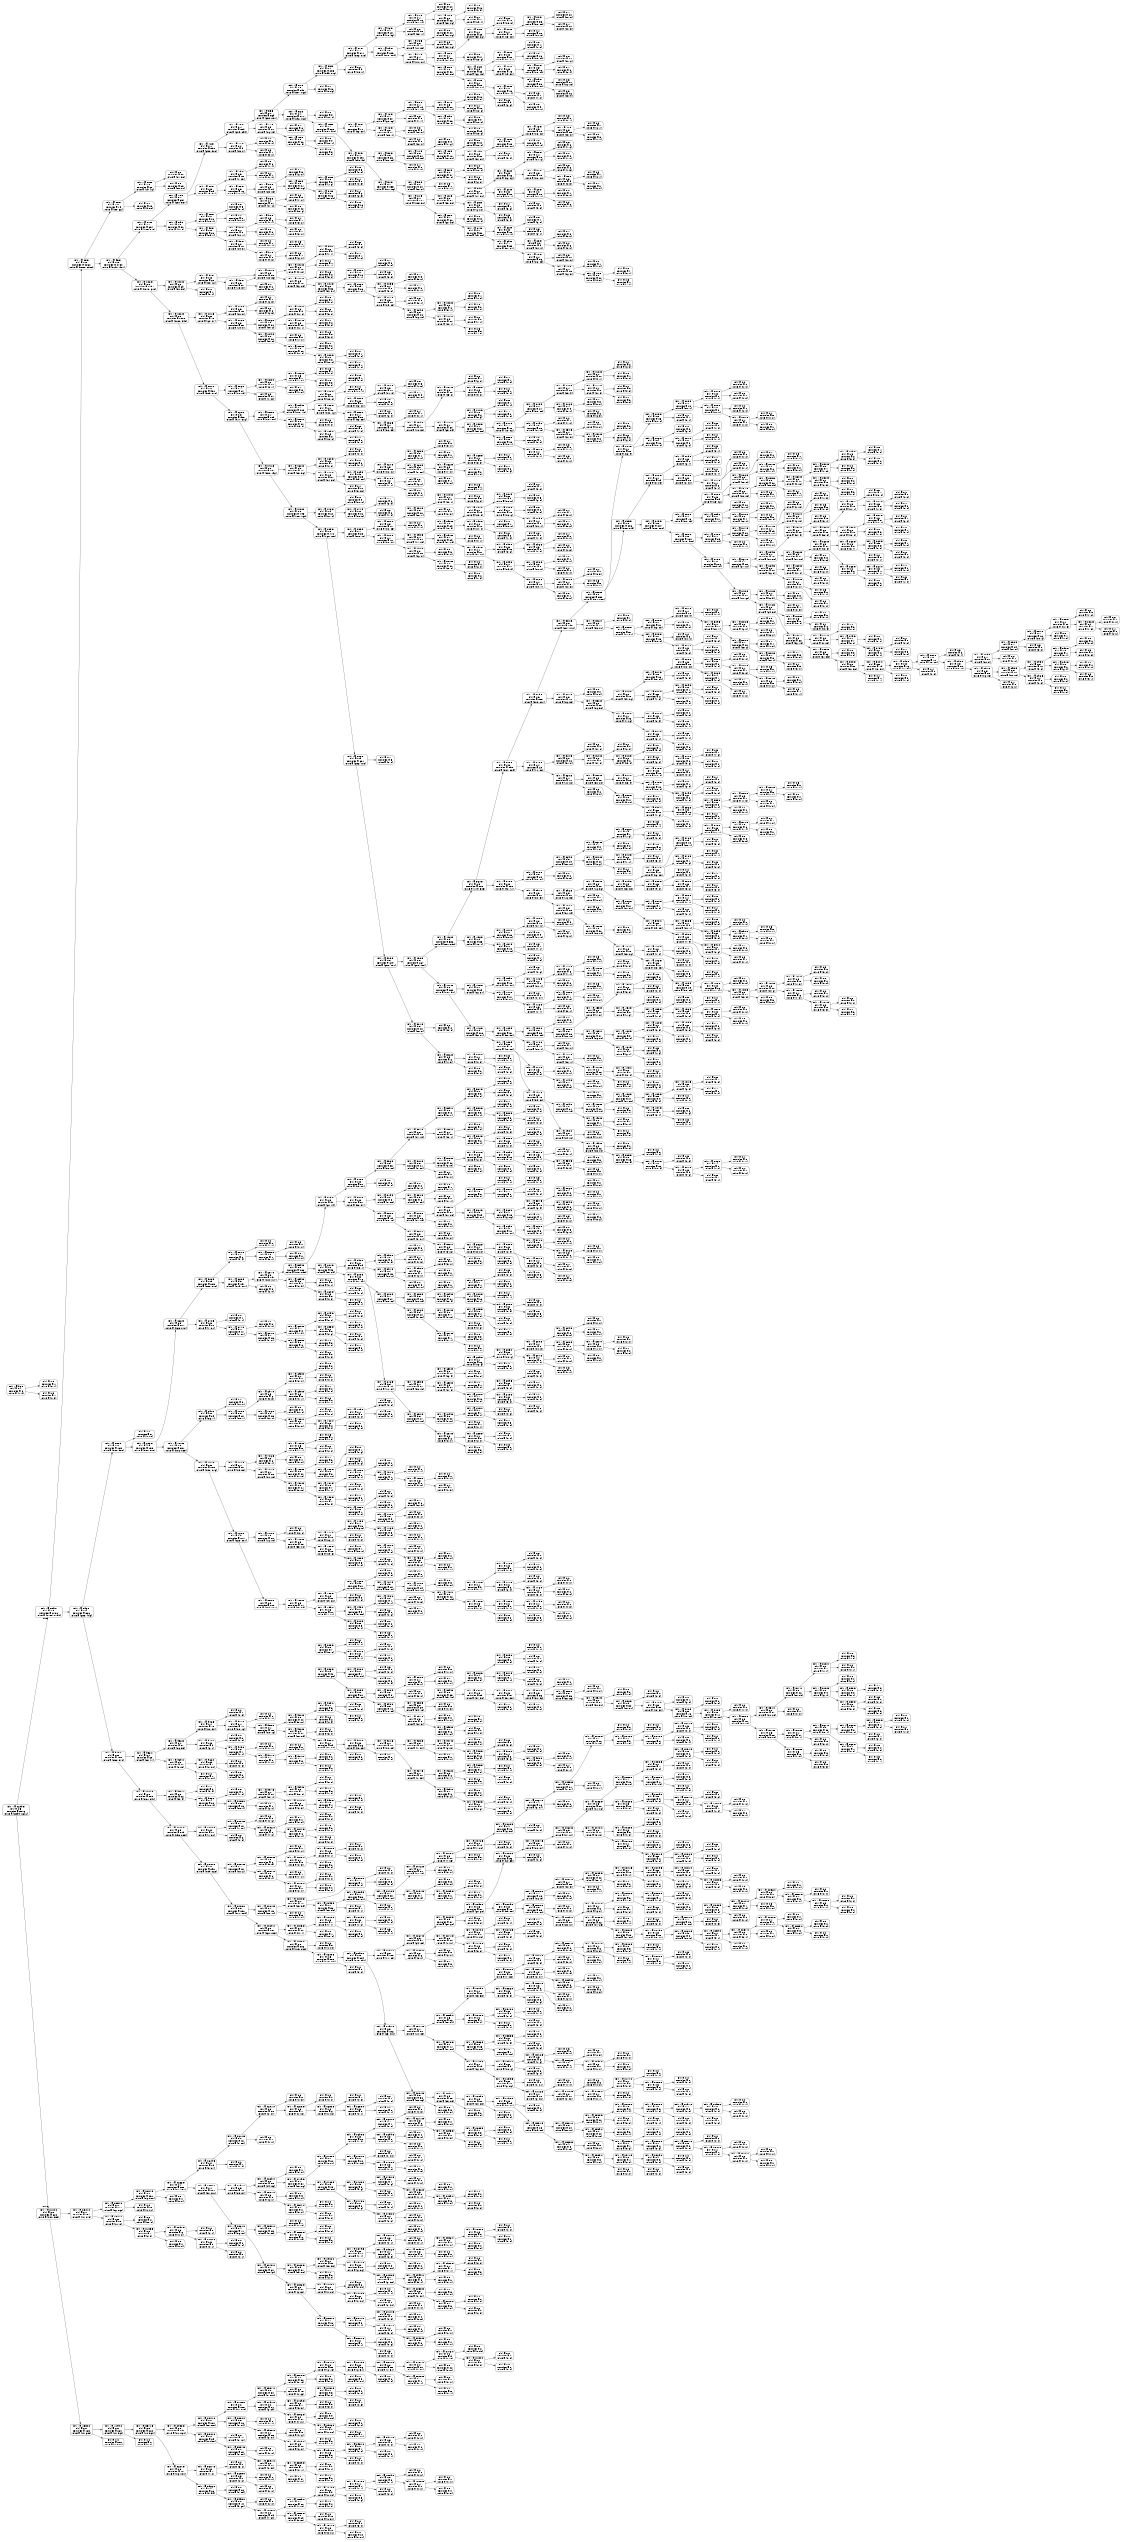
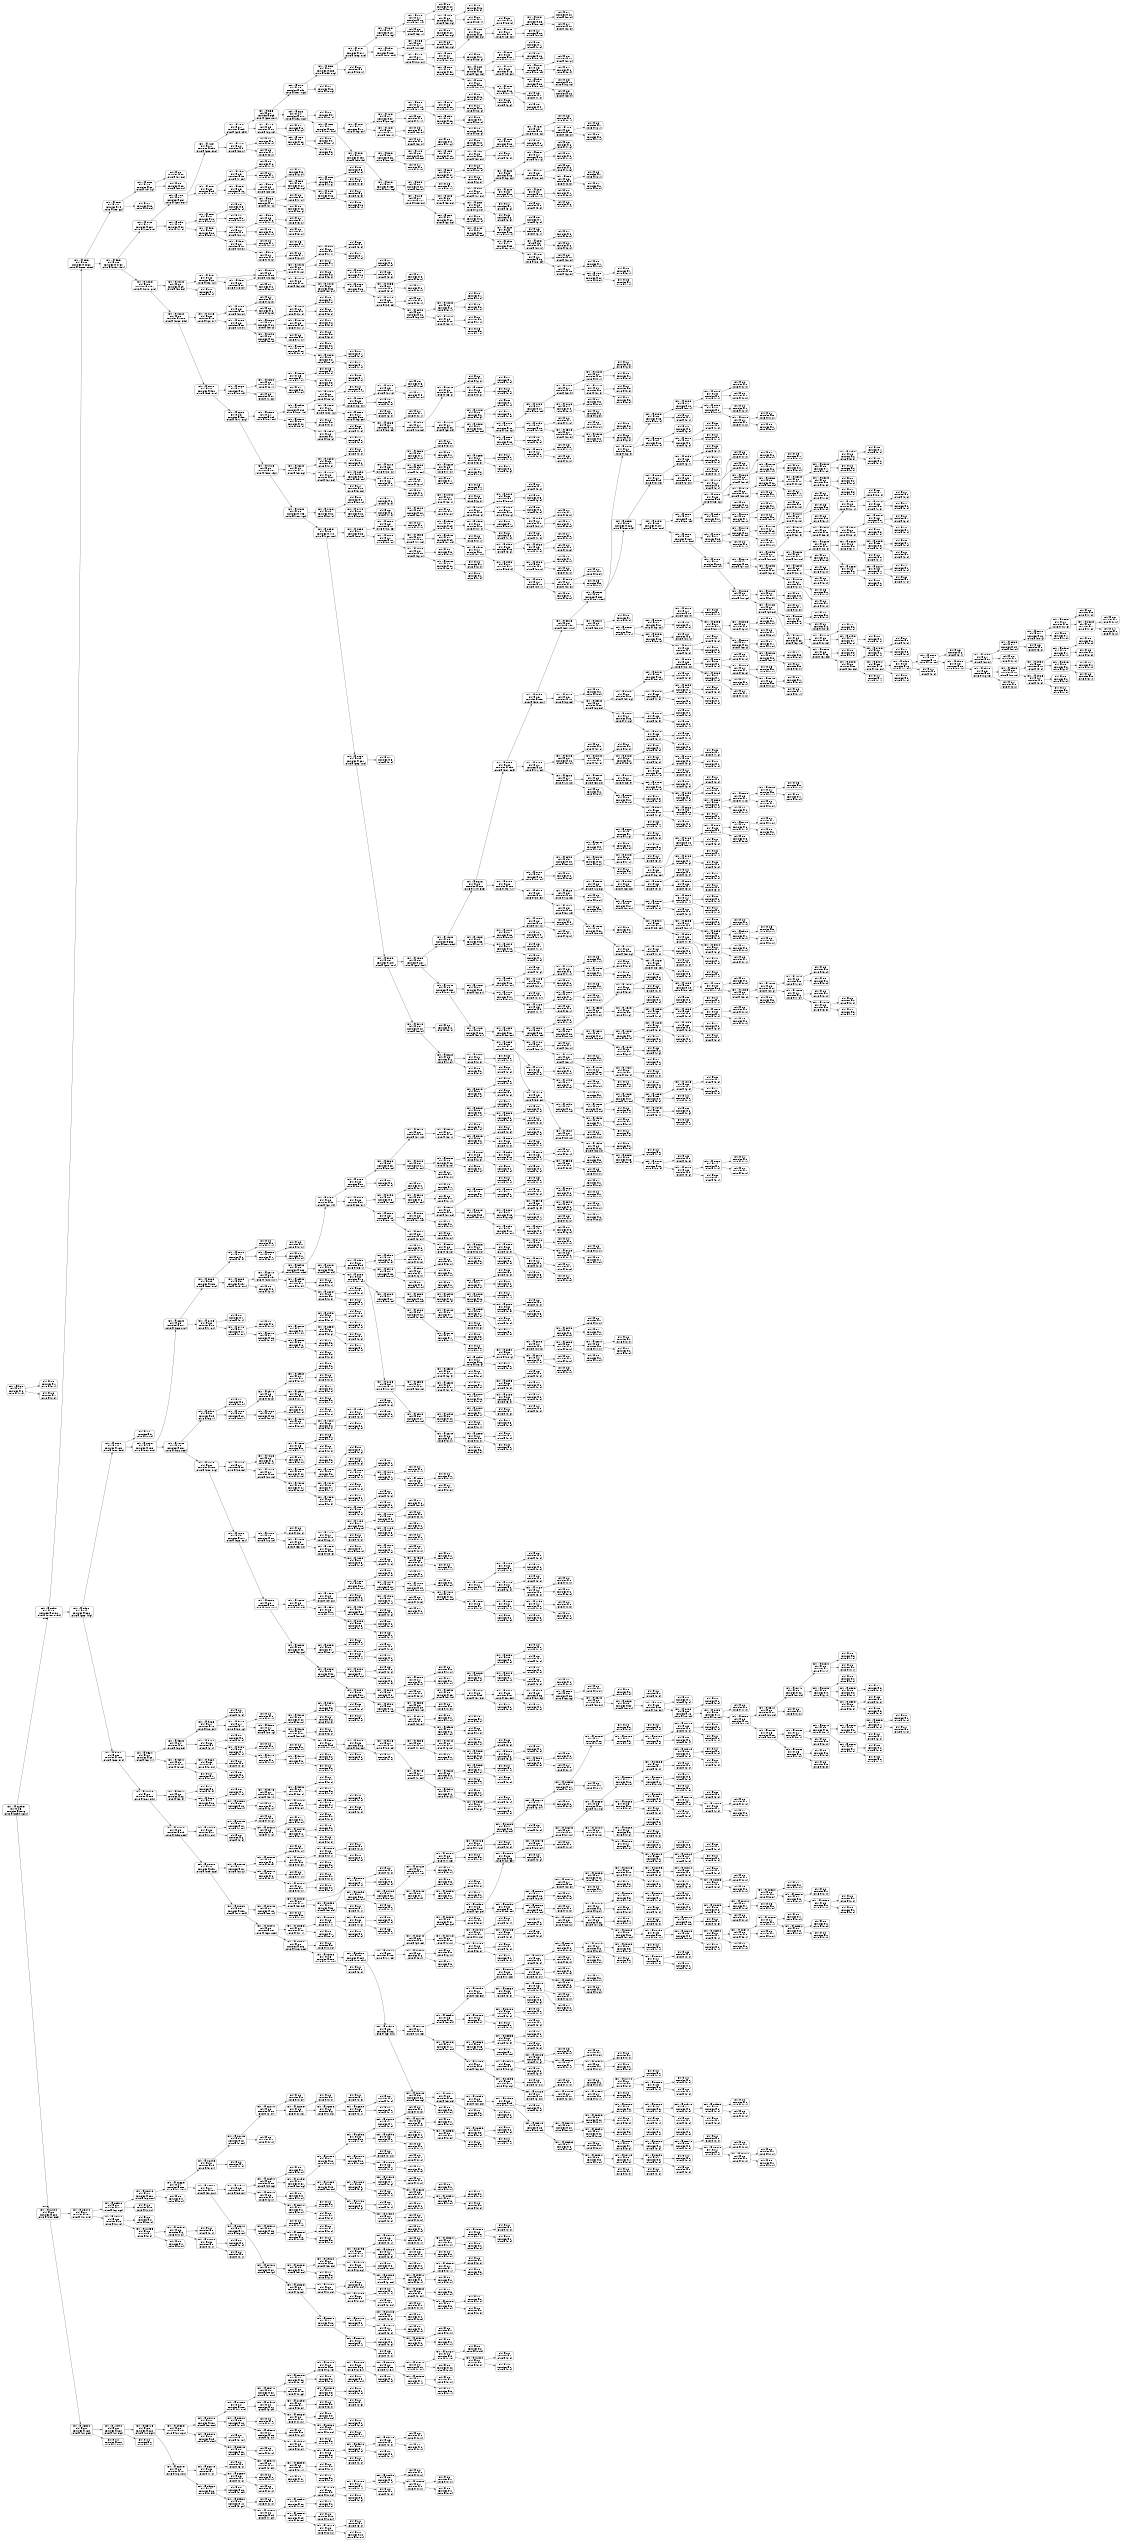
(860, 666) -> (861, 659)
(445, 1112) -> none
none -> (296, 1649)
(340, 1902) -> (340, 1895)
